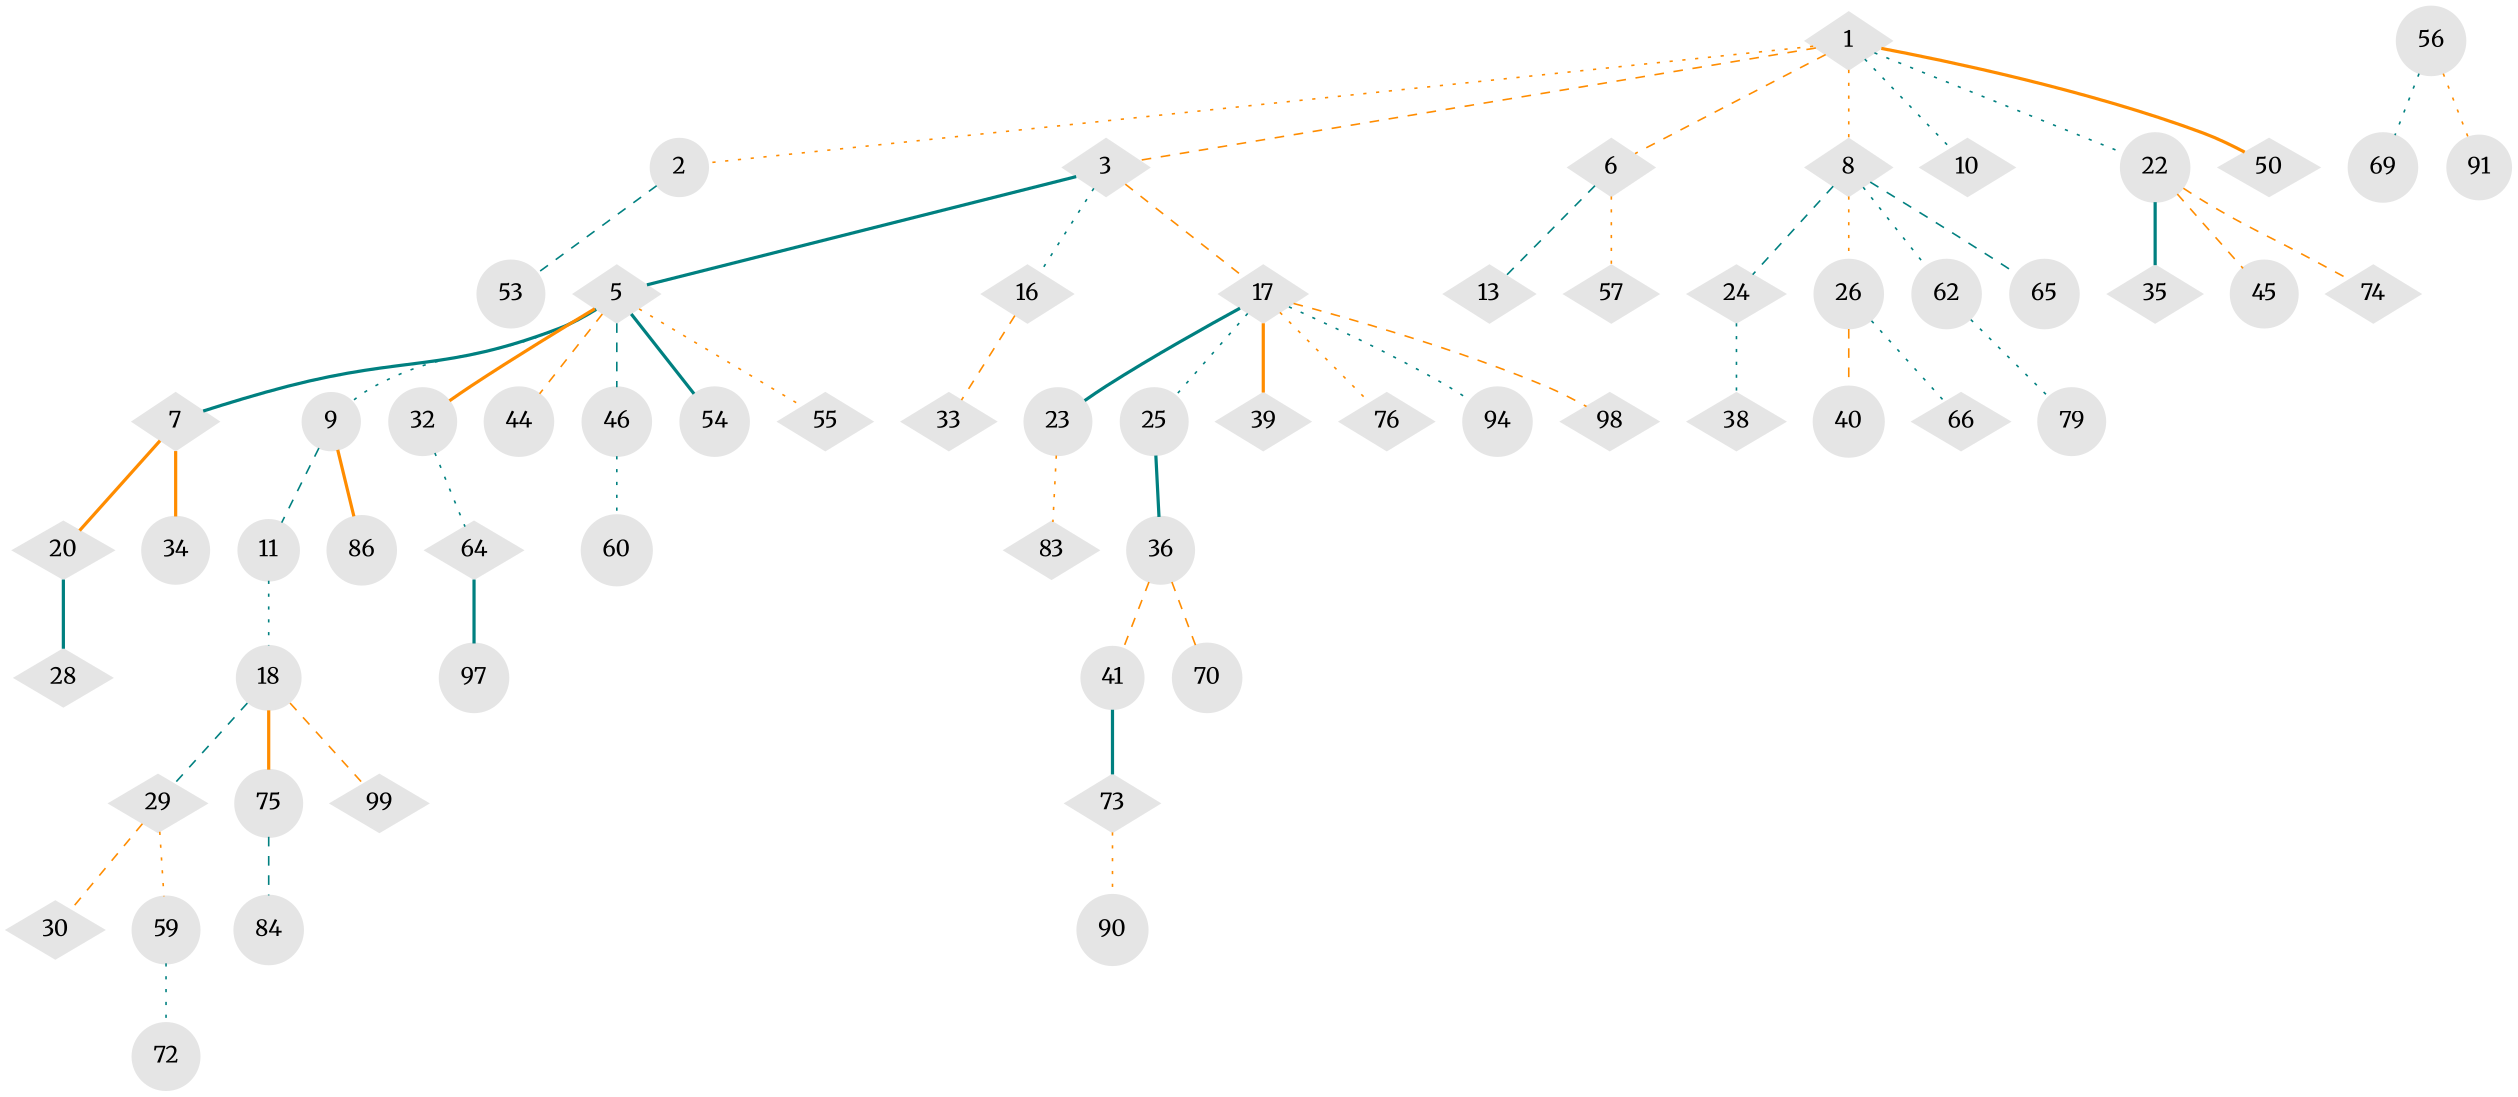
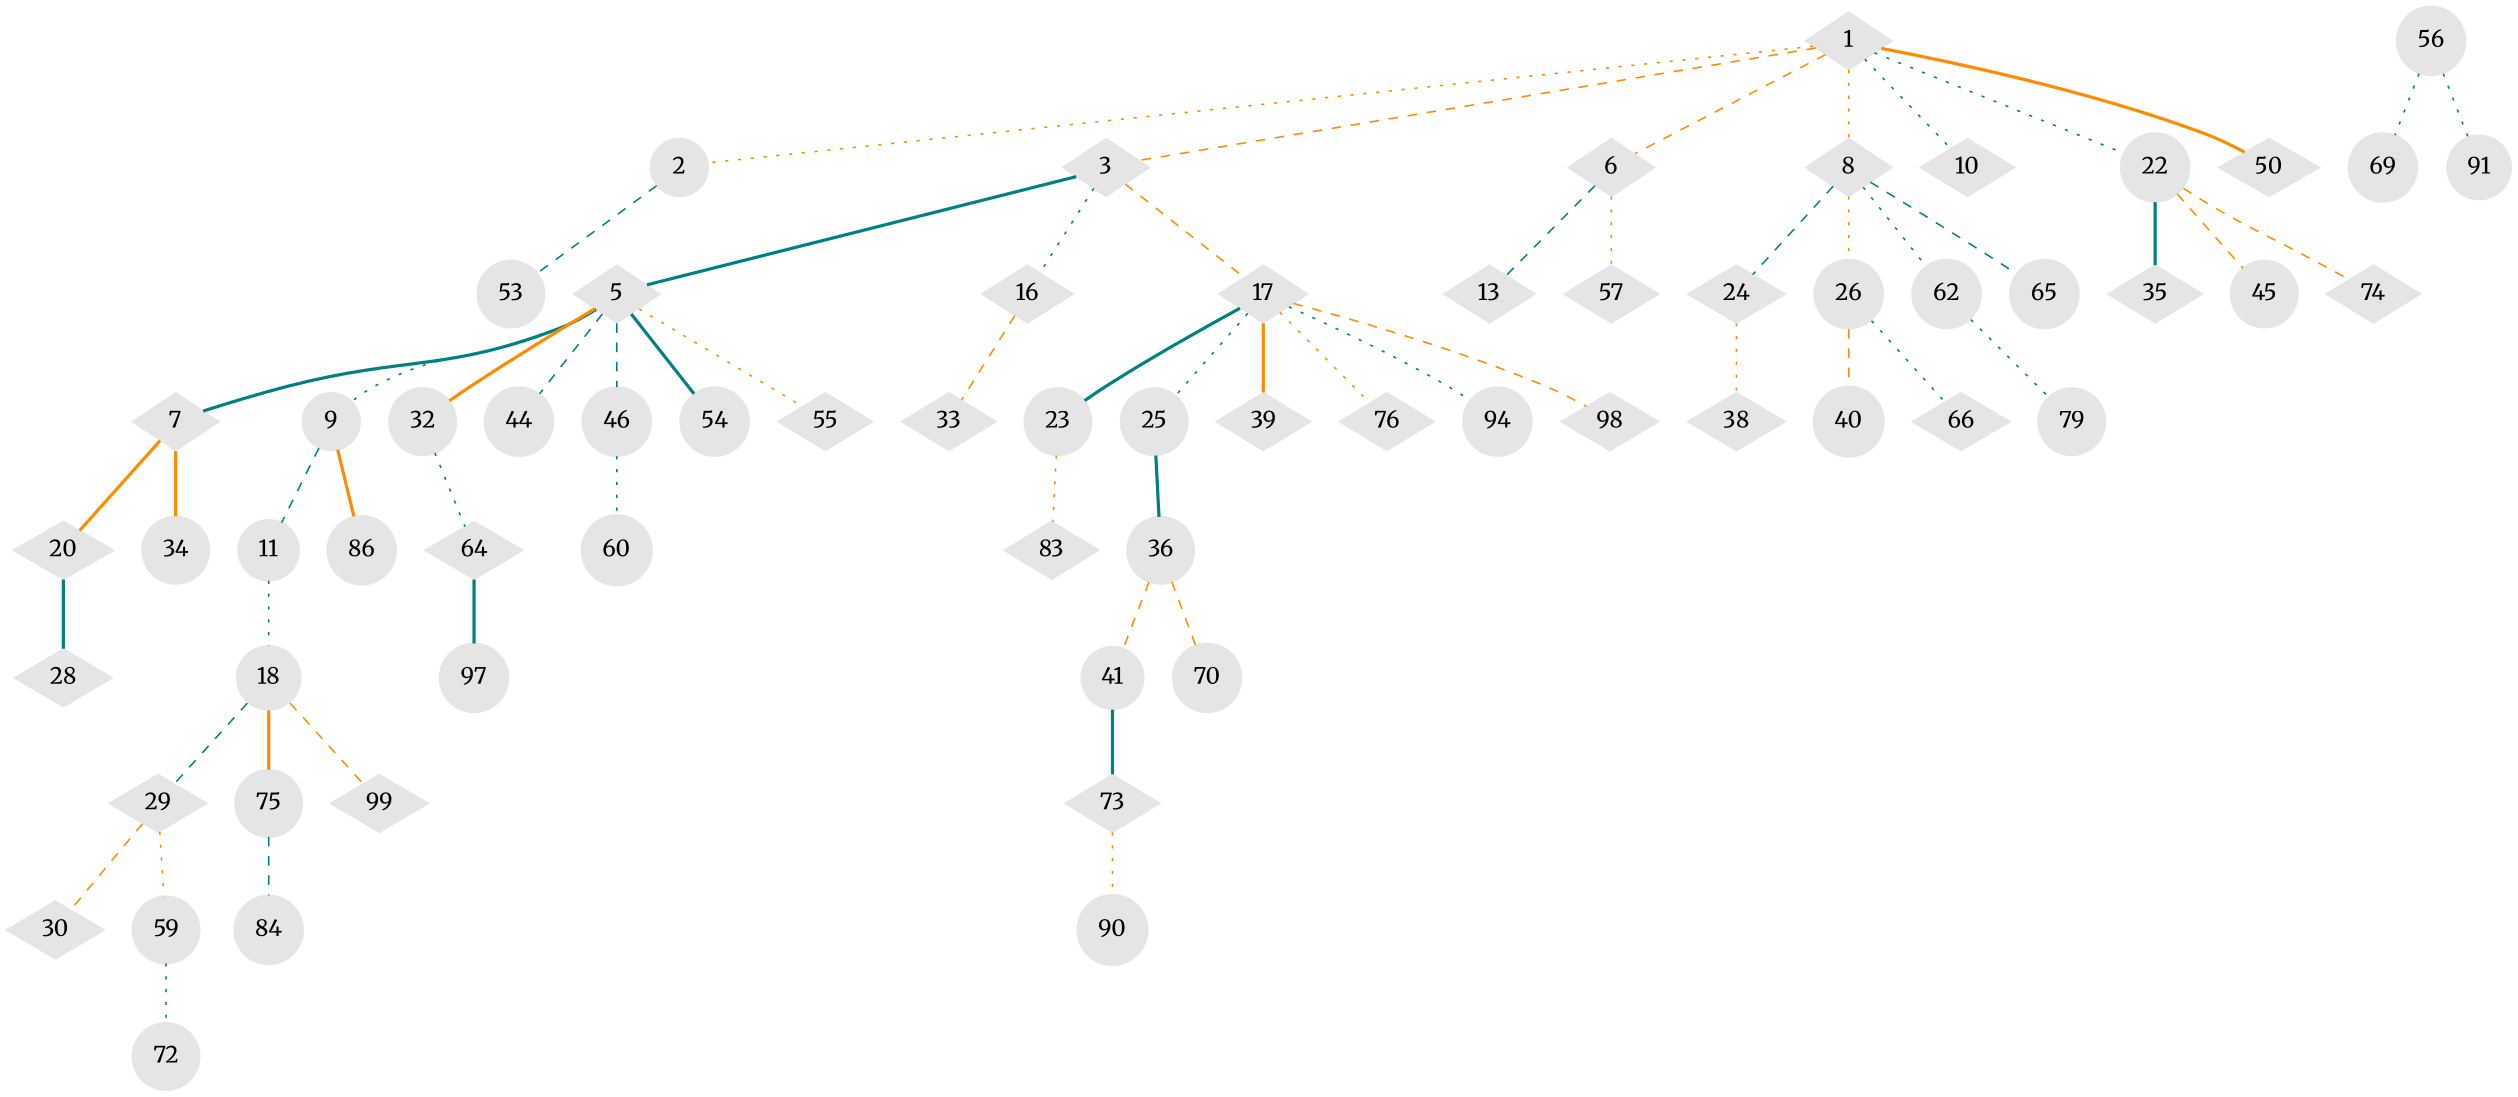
(2456, 105) -> (2456, 105)
(571, 354) -> (571, 354)
(1737, 358) -> (1737, 358)
